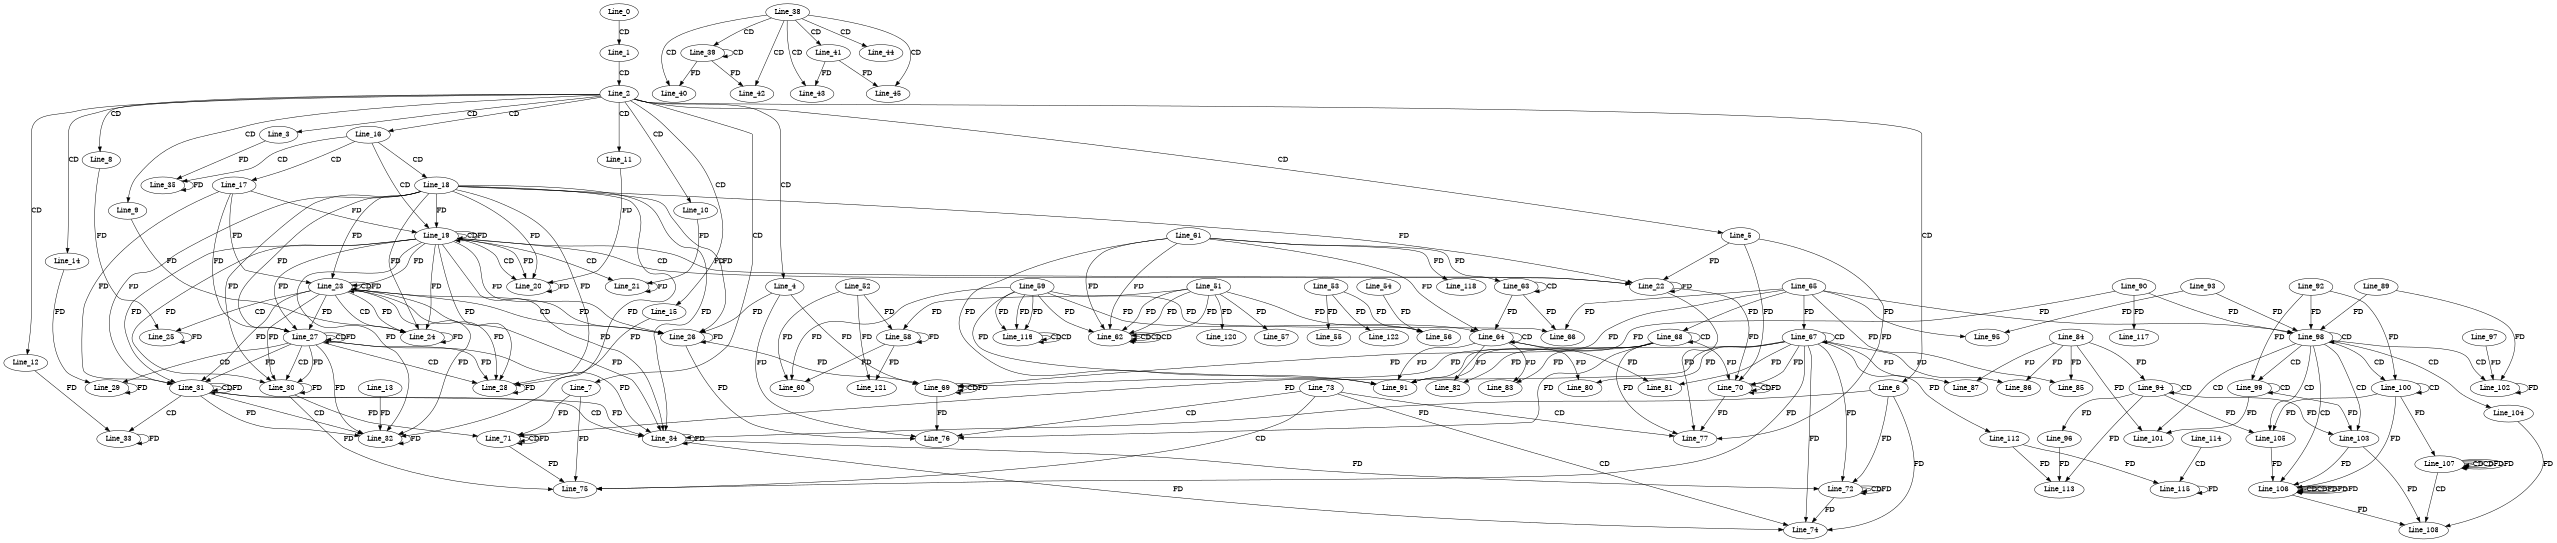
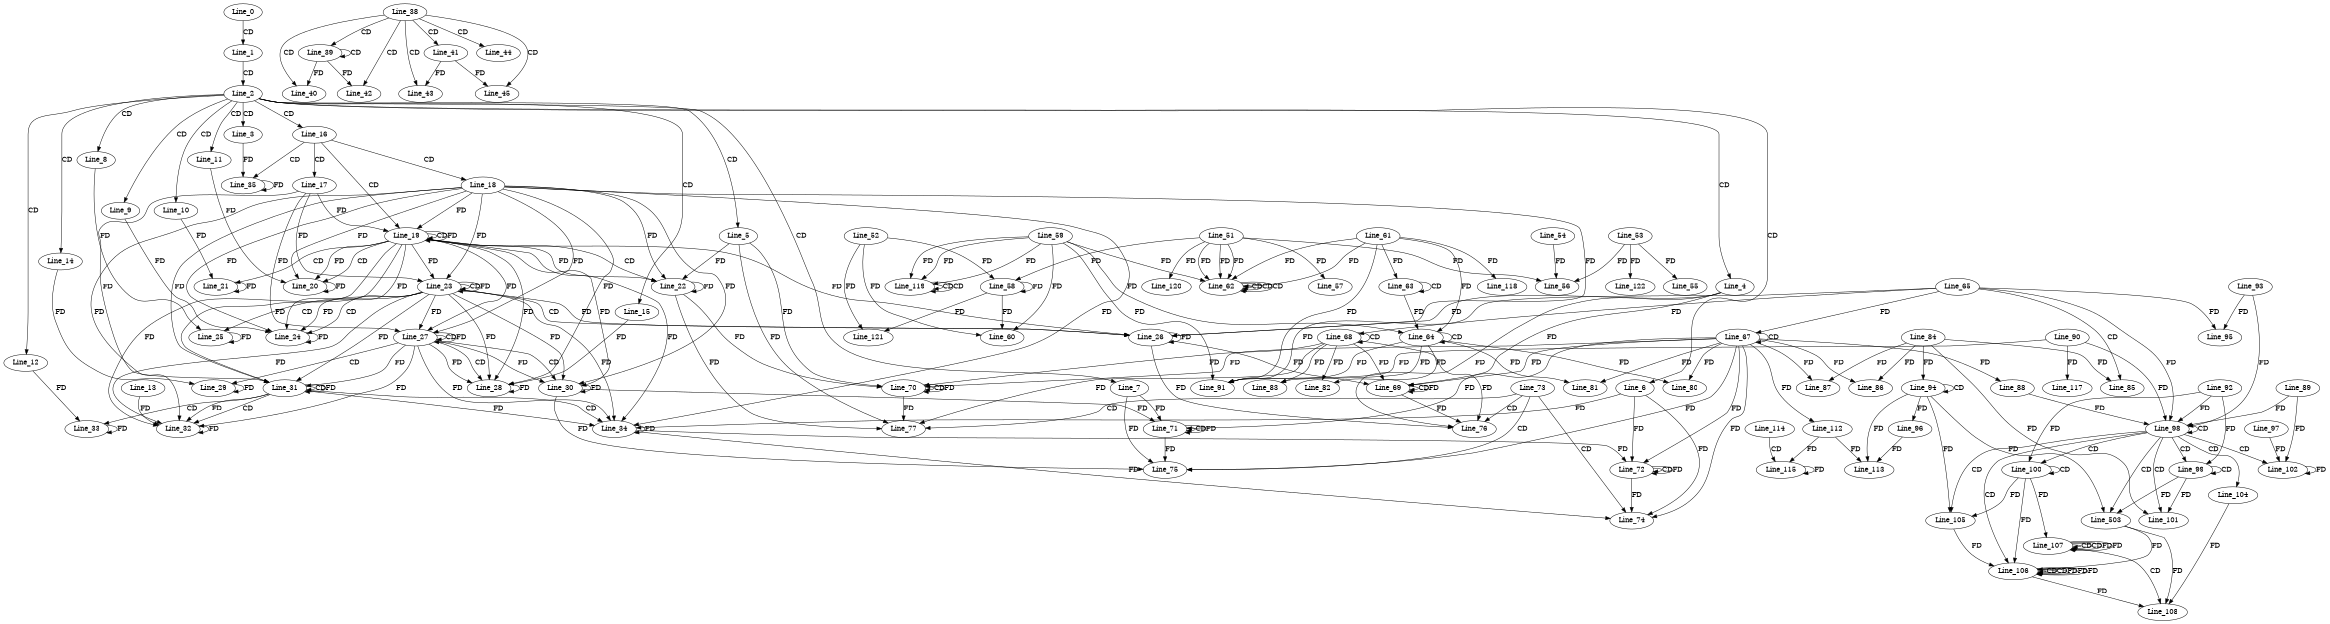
(1563, 338) -> none
(1873, 338) -> (2112, 338)
none -> (2012, 388)
(2354, 439) -> (2106, 521)
